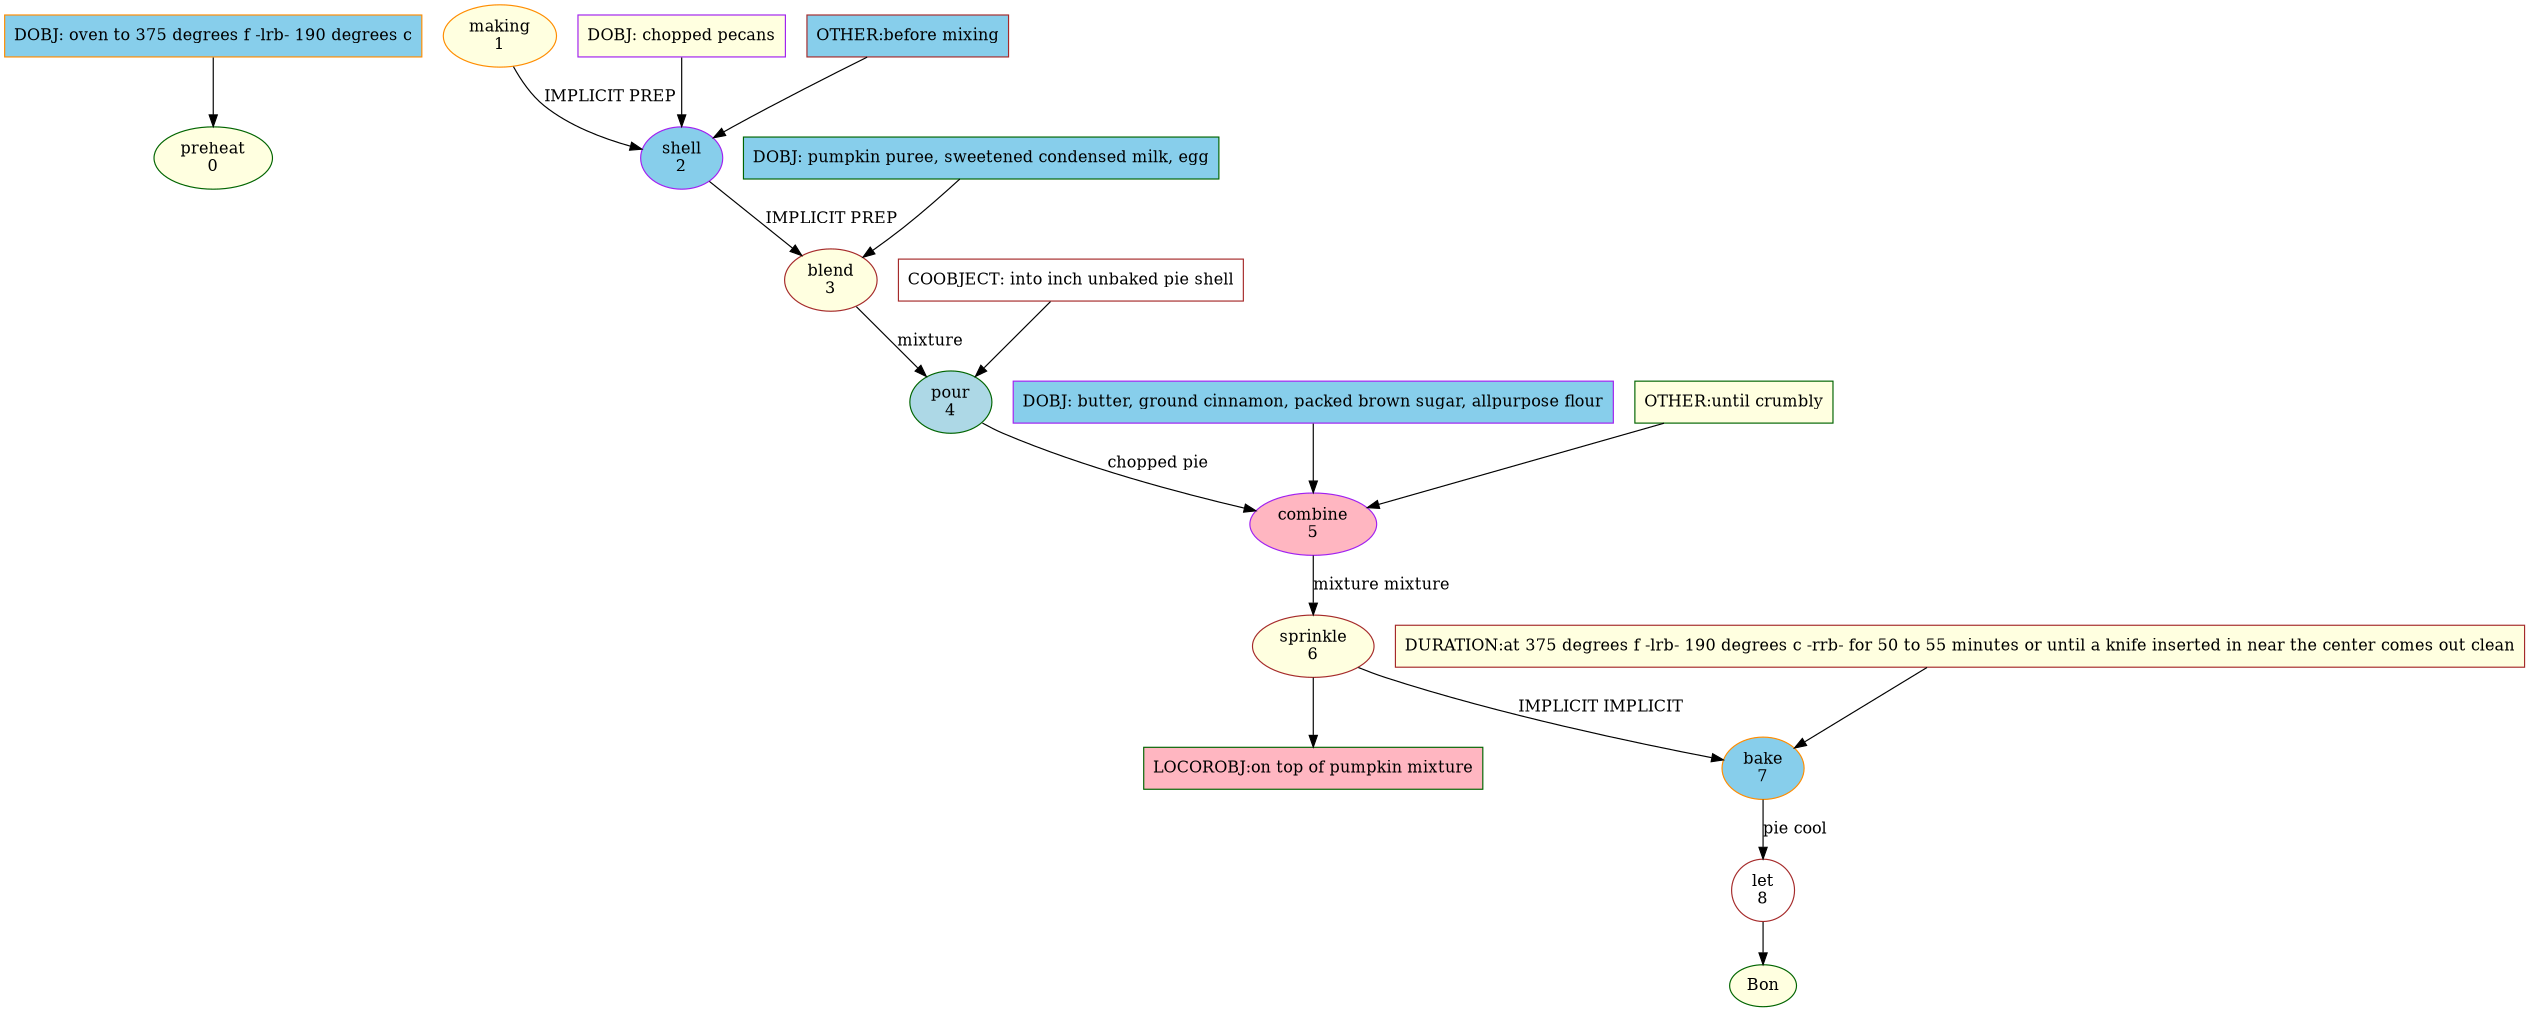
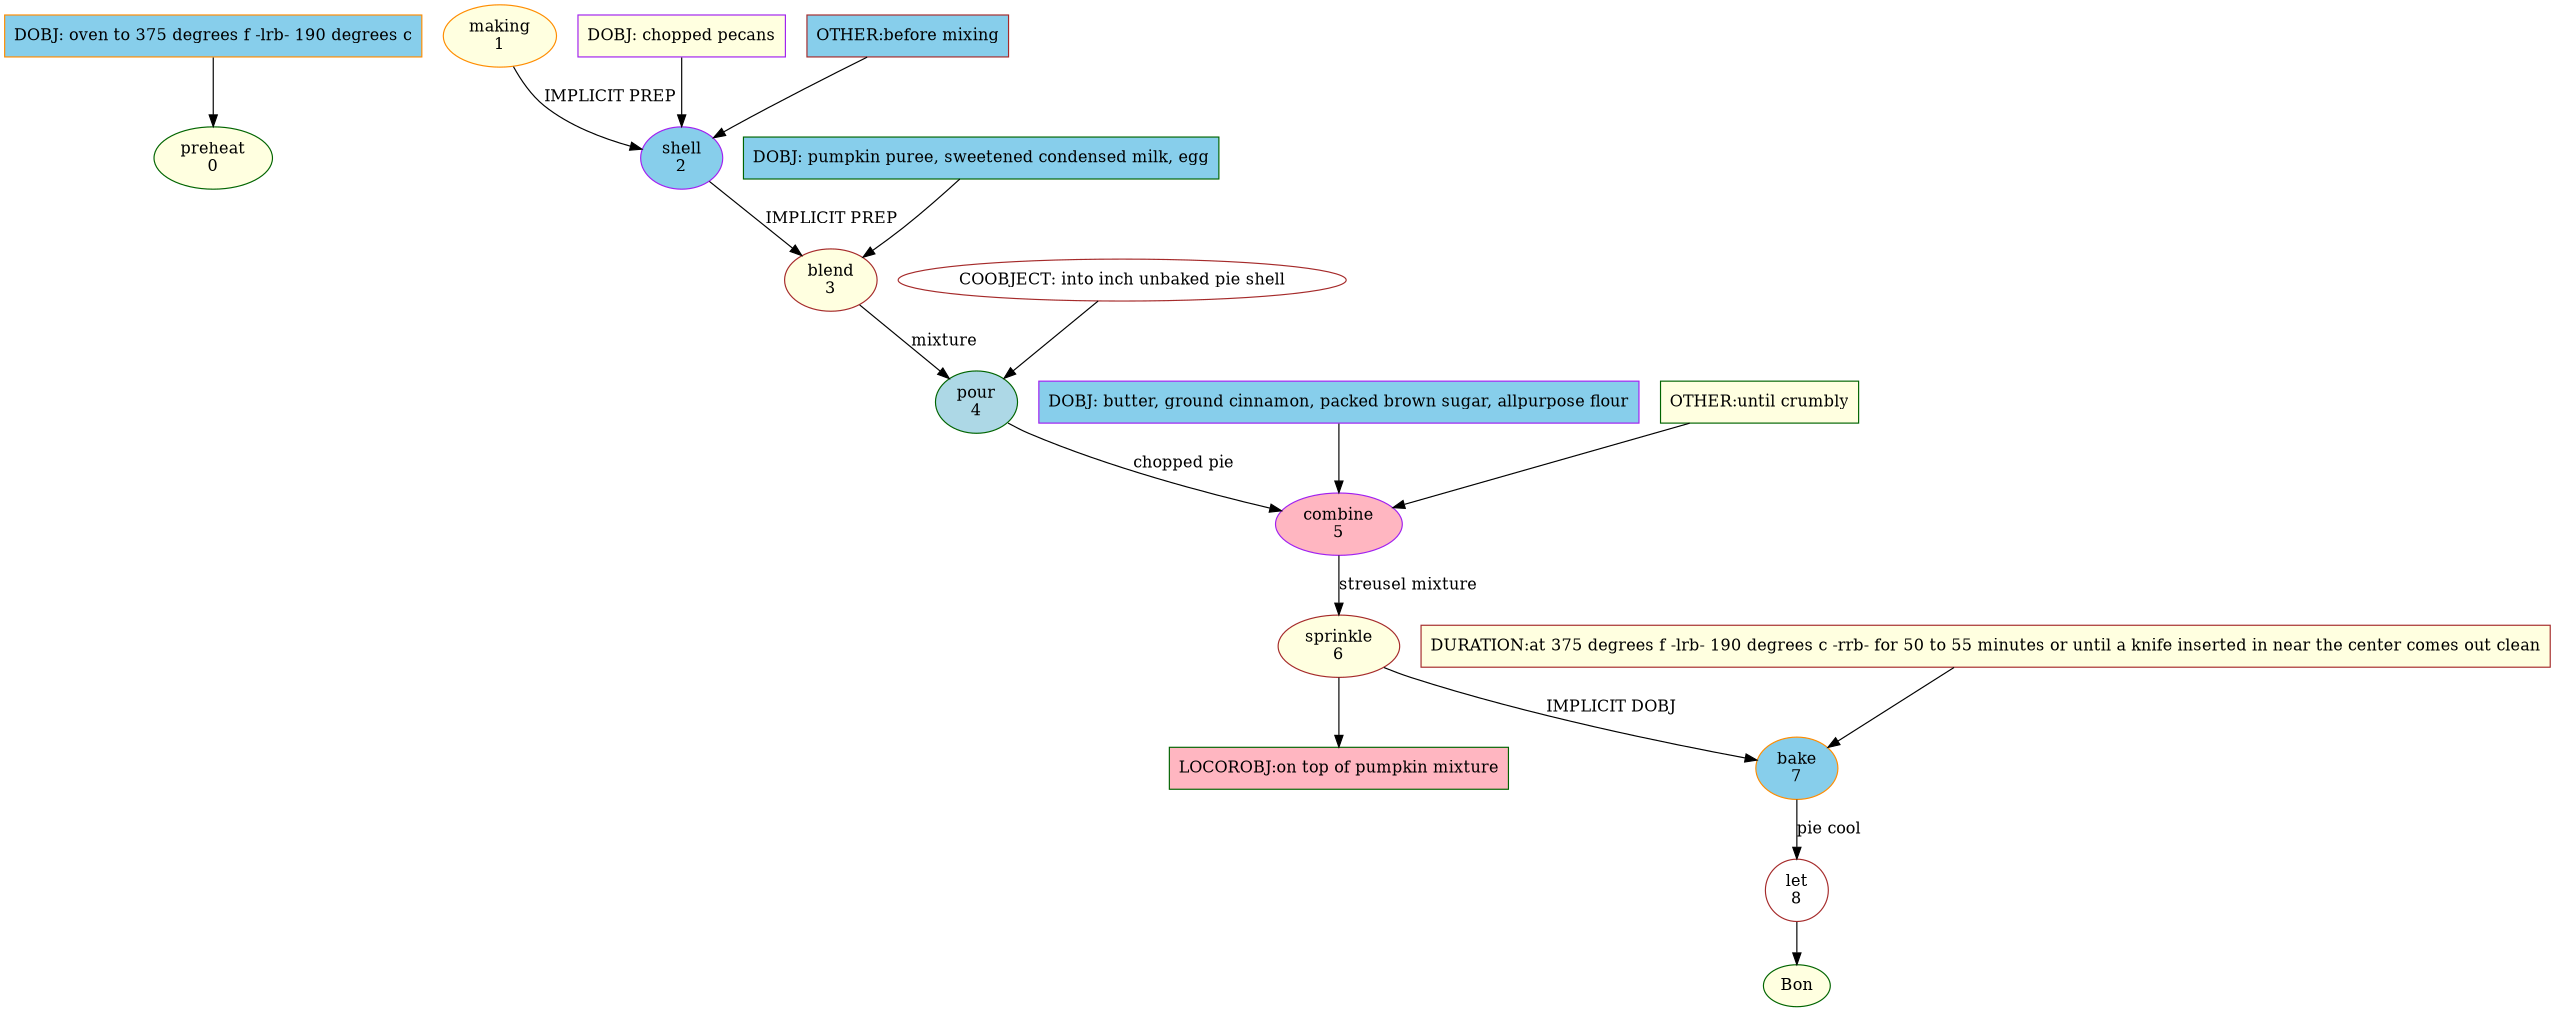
(1071, 280) -> (1122, 280)
(1382, 585) -> (1408, 585)
(1601, 707) -> (1612, 707)
